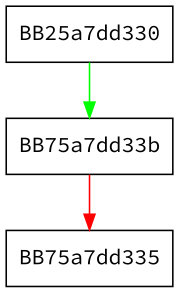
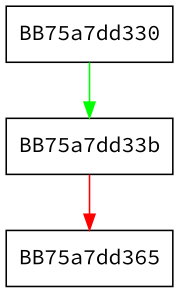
(90, 34) -> (90, 34)
(90, 258) -> (90, 258)
